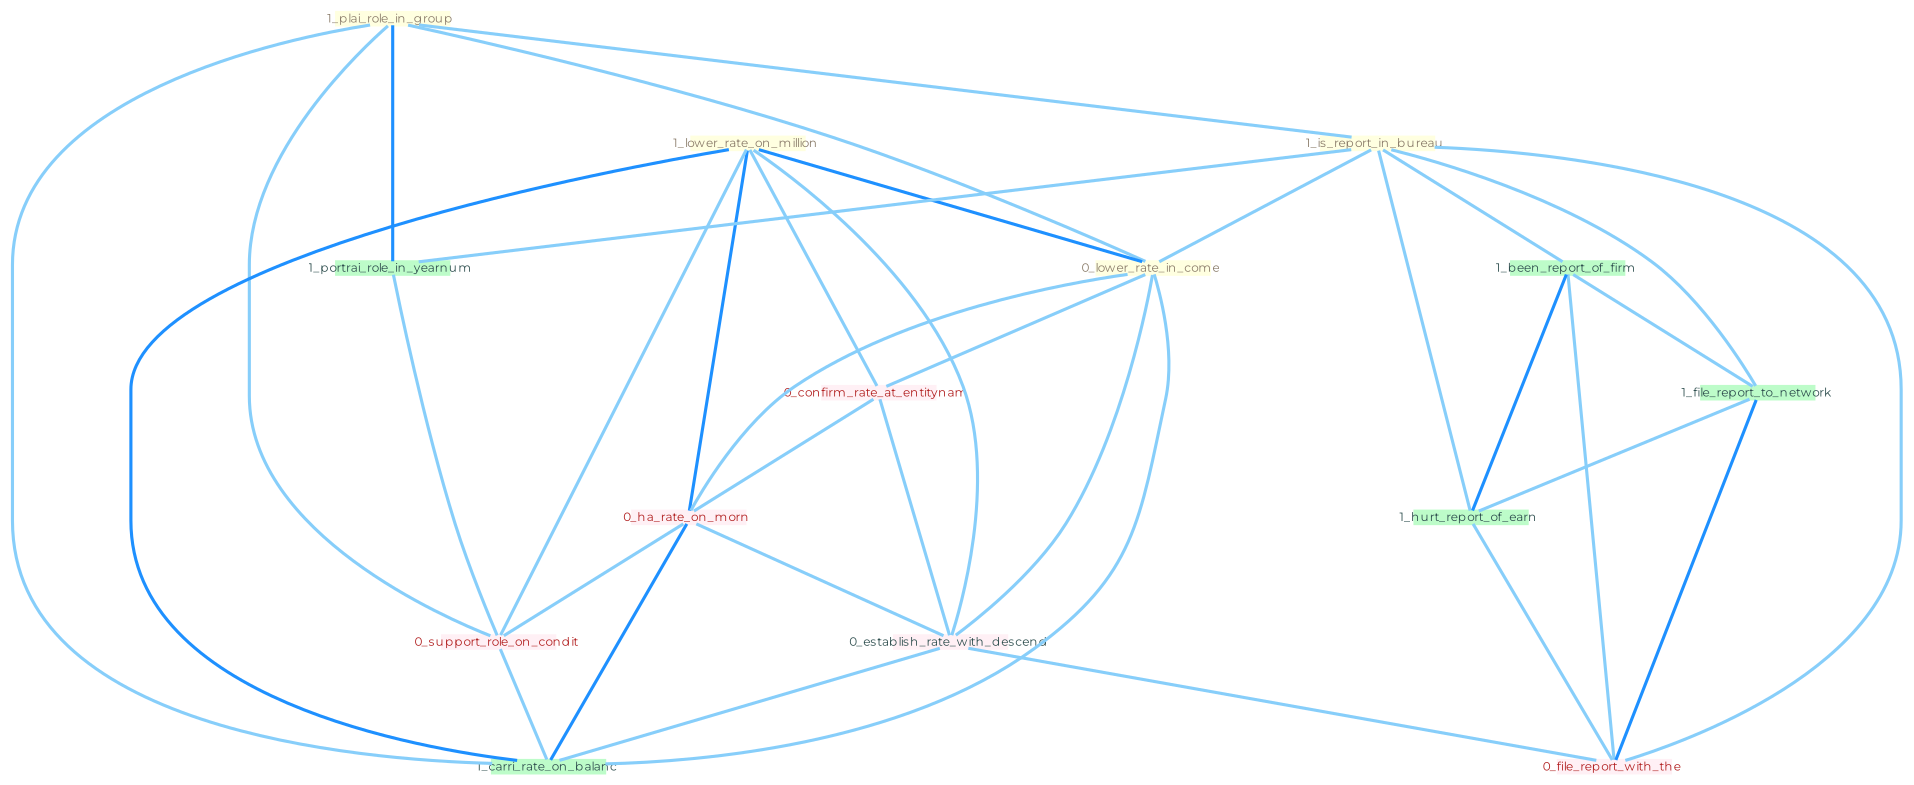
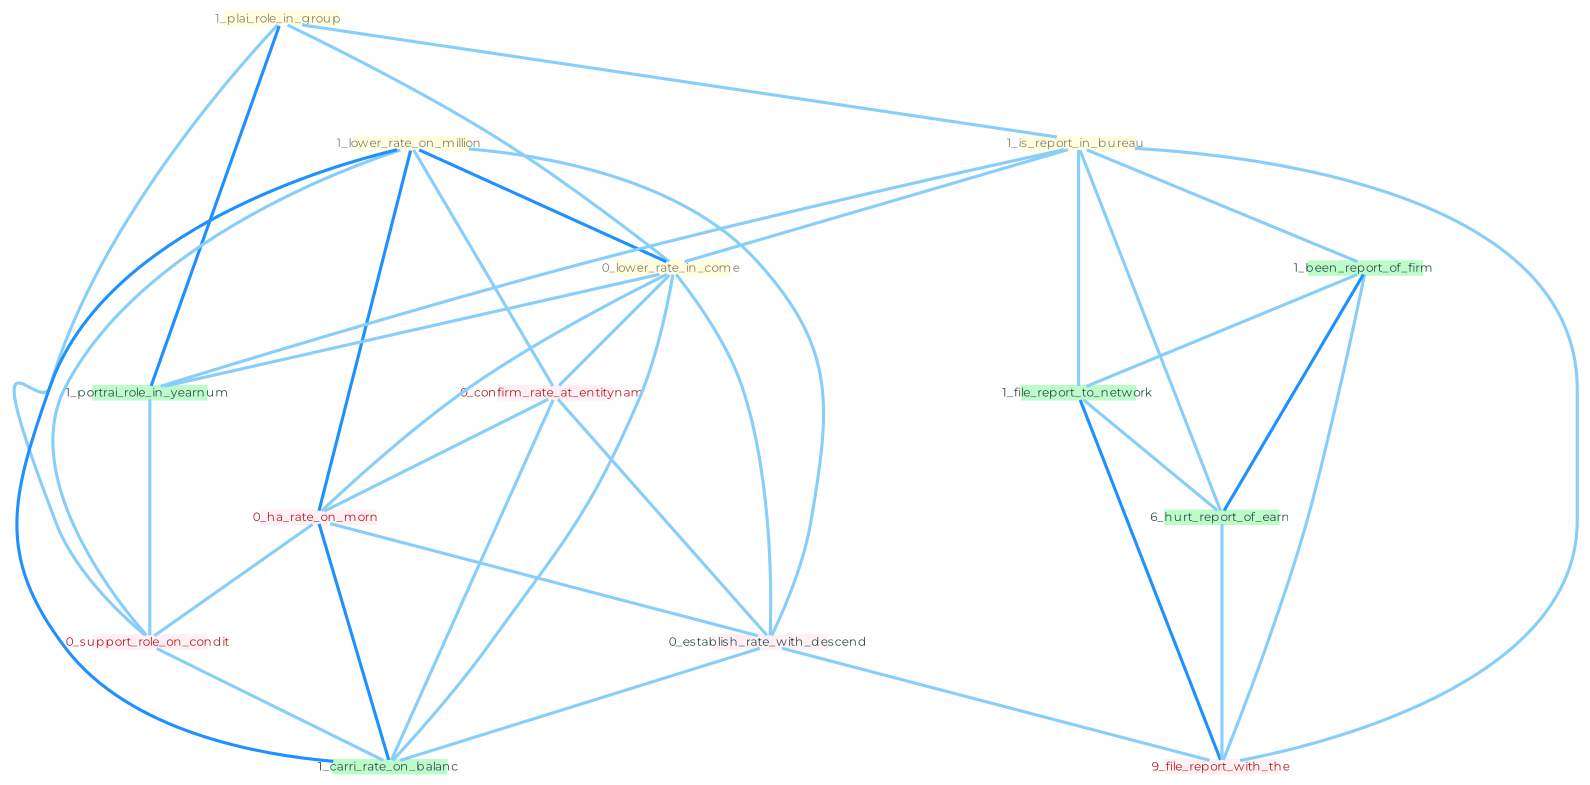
none -> (424, 328)
(12, 455) -> (468, 589)
(1471, 517) -> (1222, 517)
(1614, 767) -> (1222, 767)
